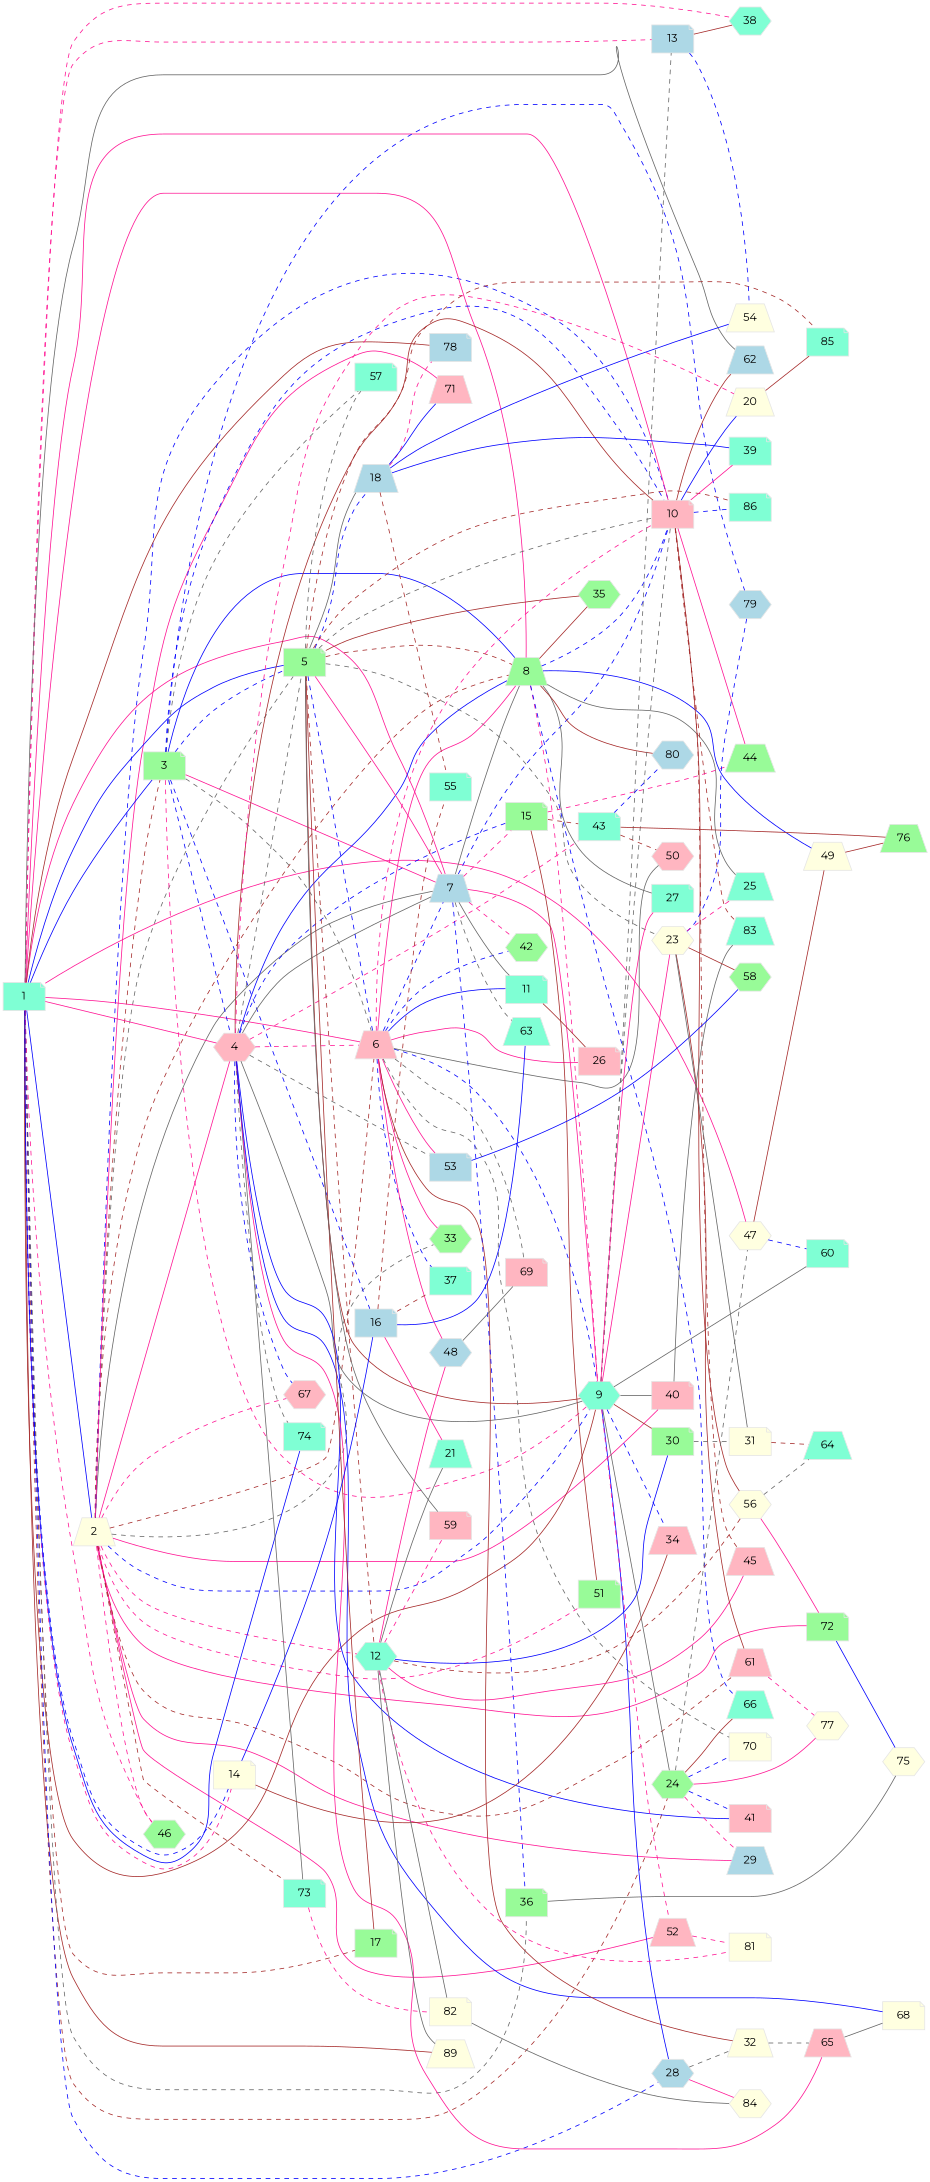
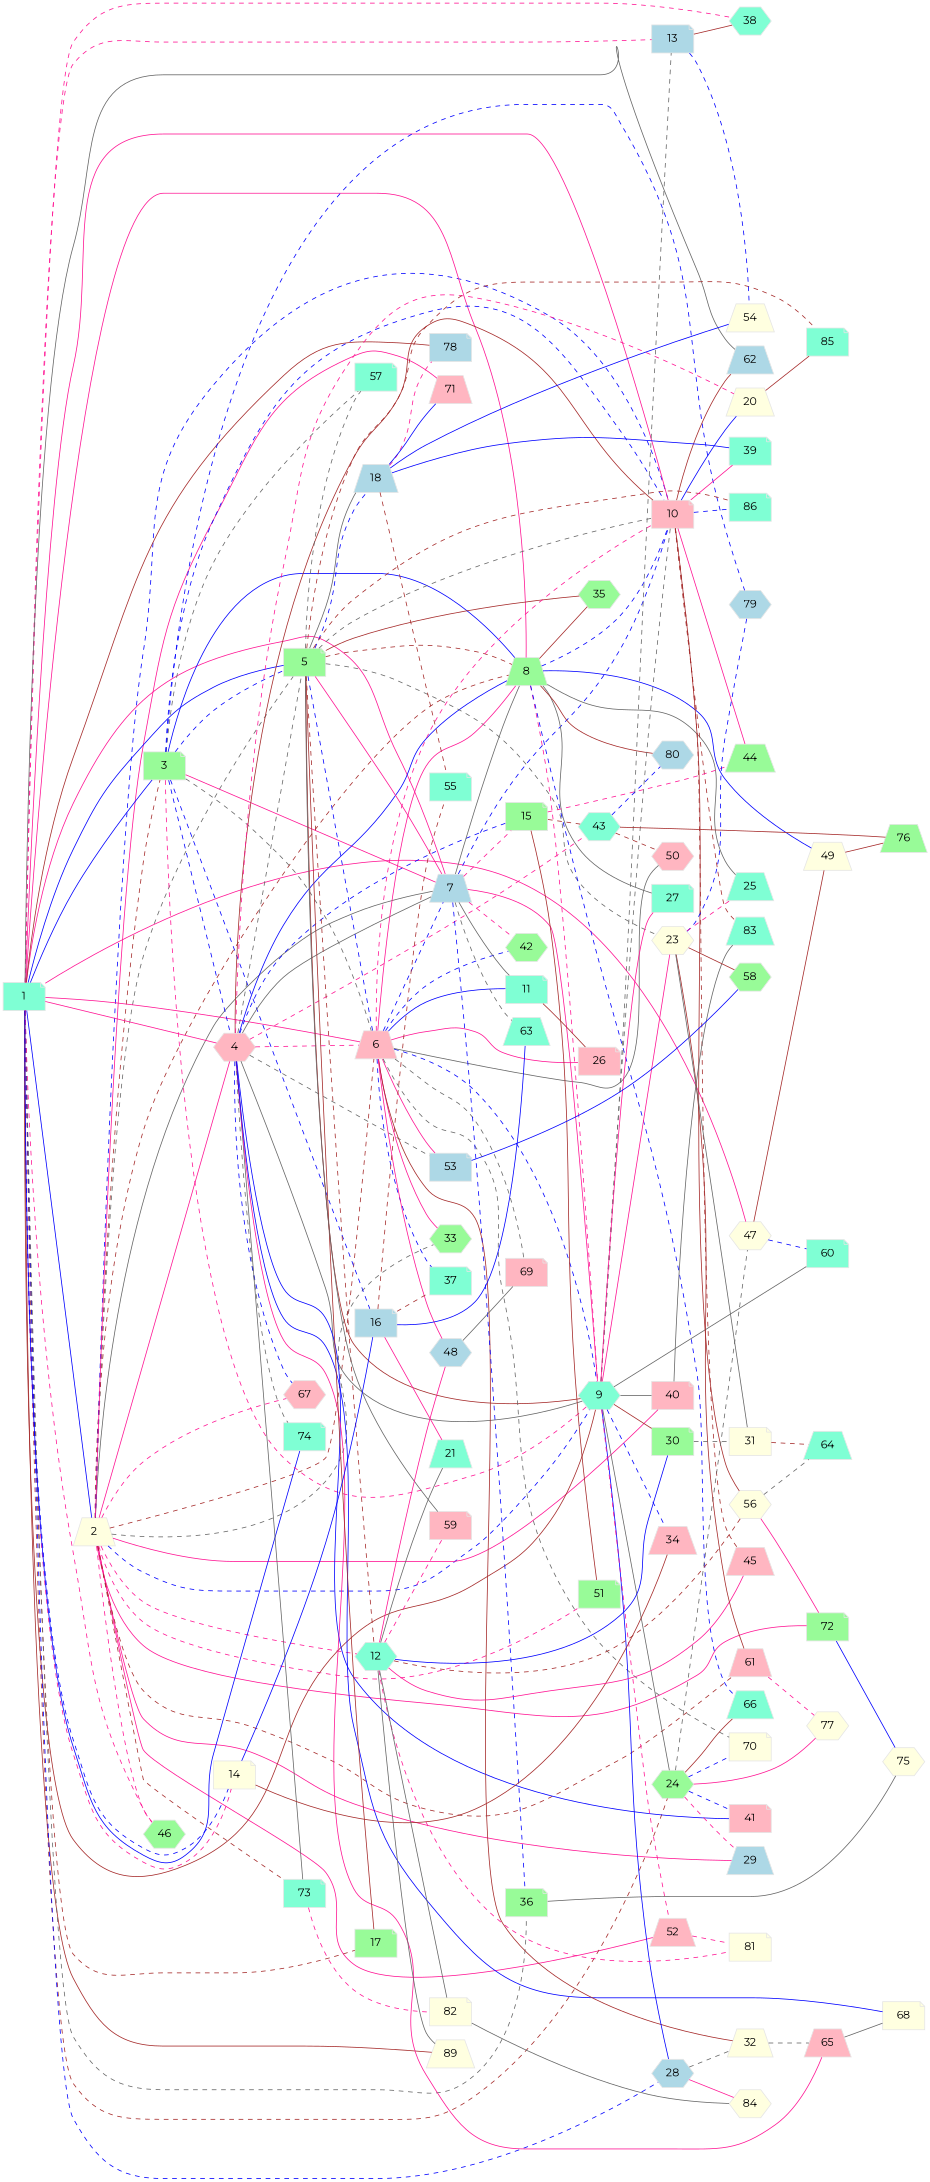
(599, 827) -> (599, 827)
